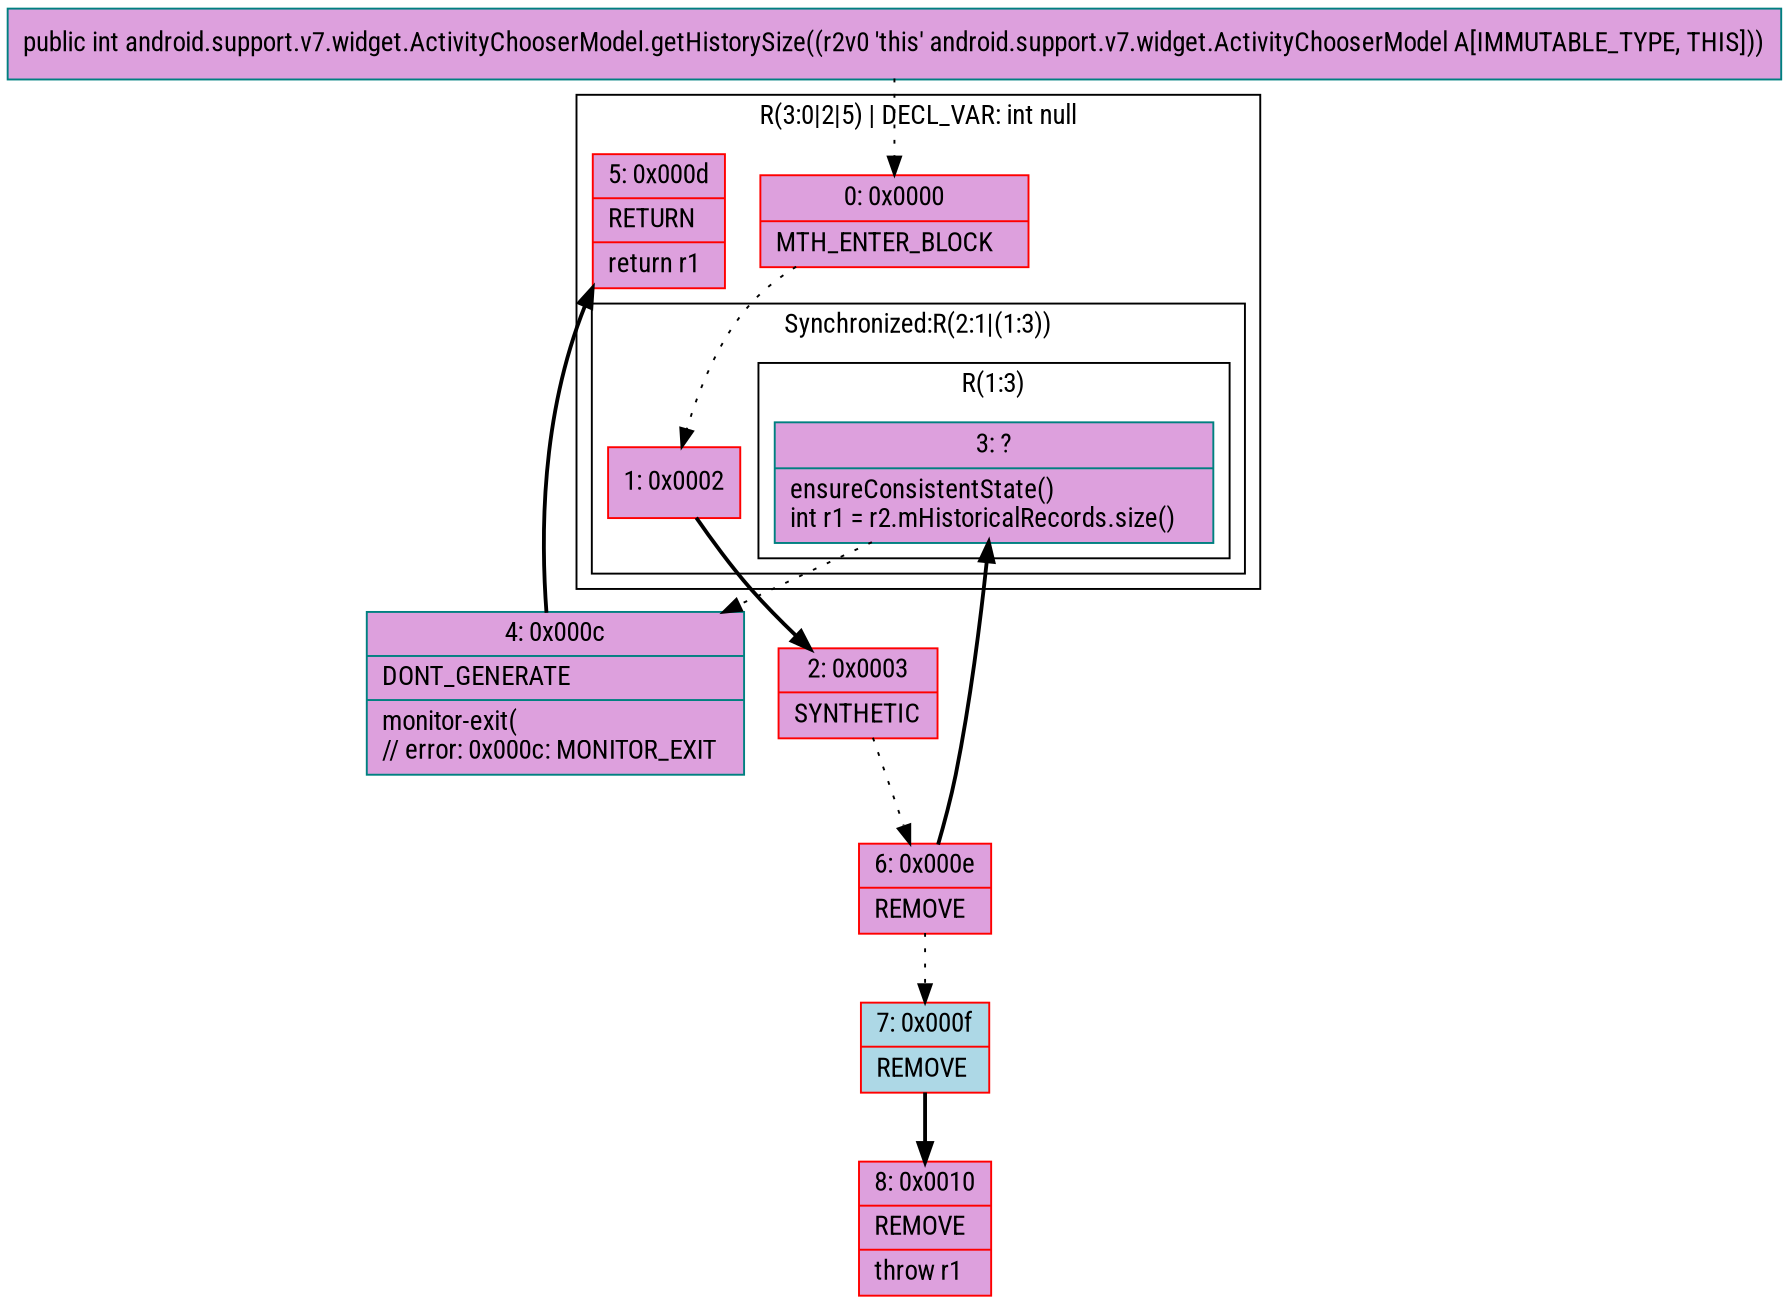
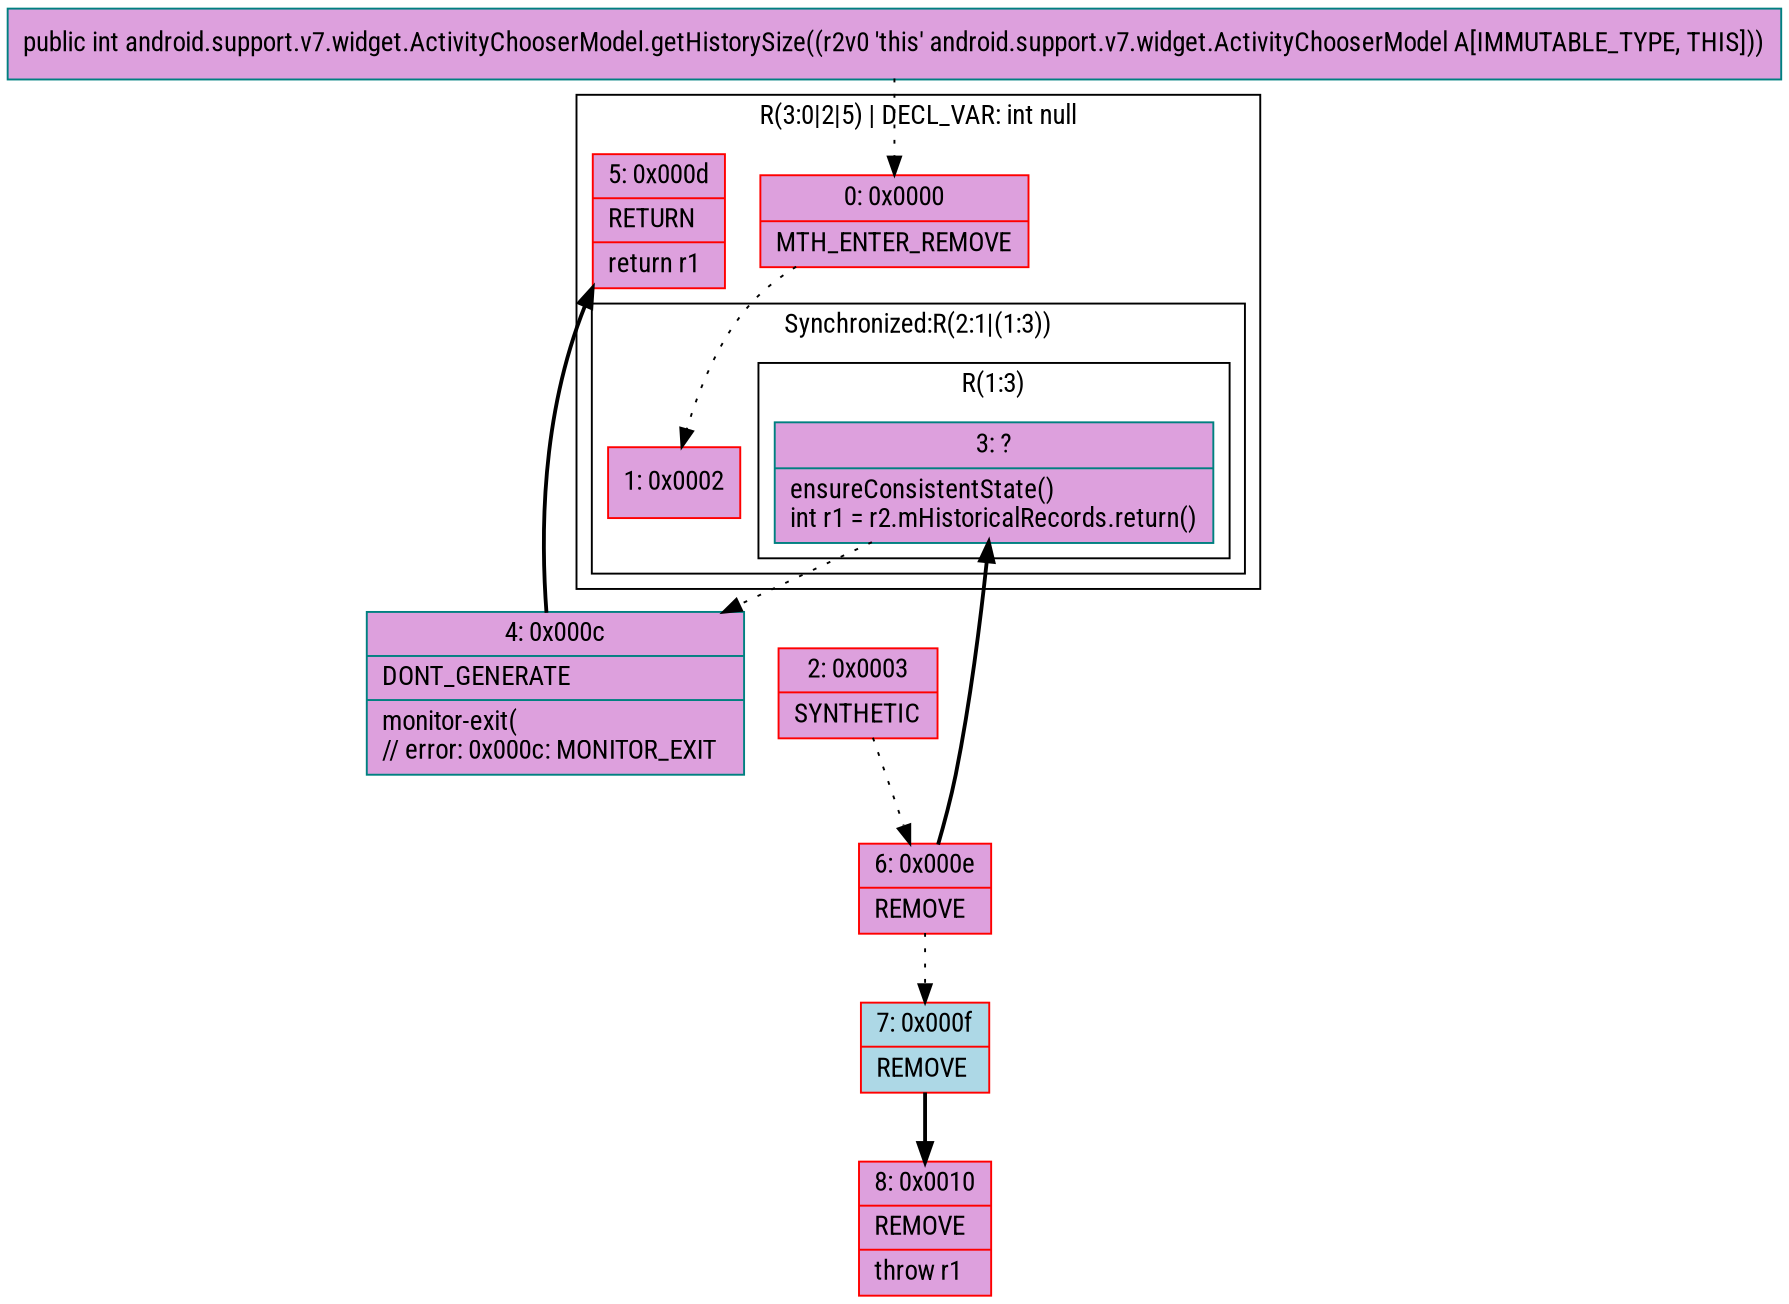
(885, 243) -> (894, 243)
(983, 519) -> (994, 519)
(728, 561) -> none
